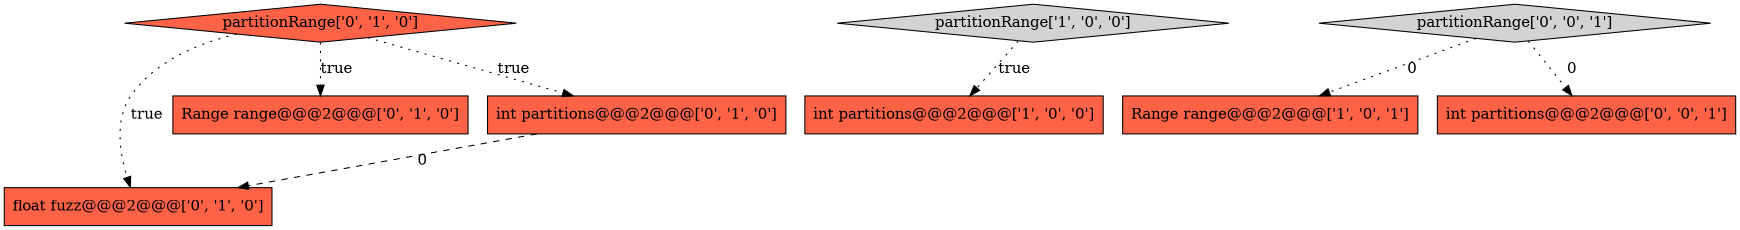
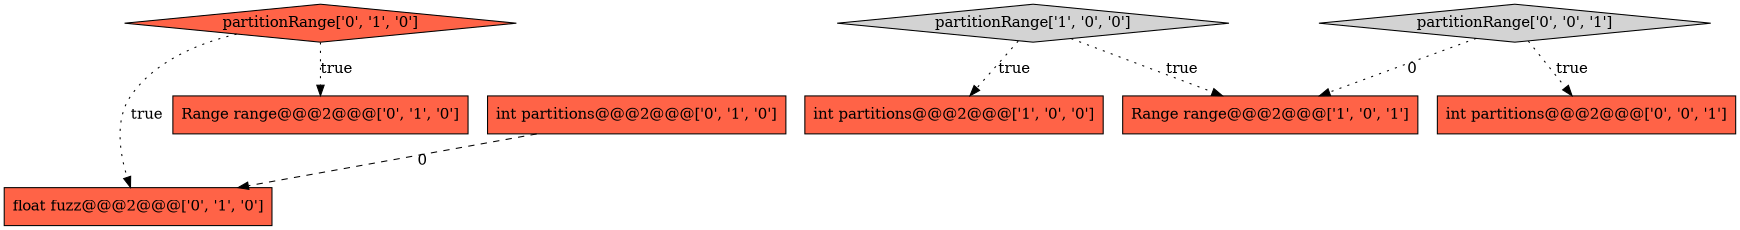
(465, 65) -> none
none -> (1142, 65)
(1572, 69) -> (1572, 69)
